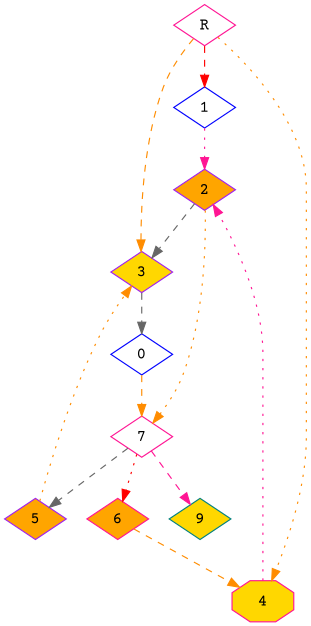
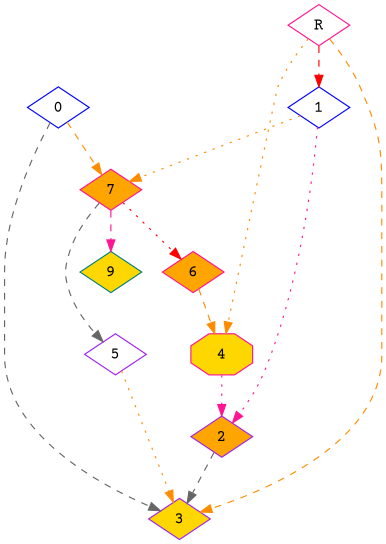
(142, 308) -> (5, 345)
(198, 316) -> (220, 147)
(142, 437) -> (111, 190)
(35, 519) -> (115, 354)
